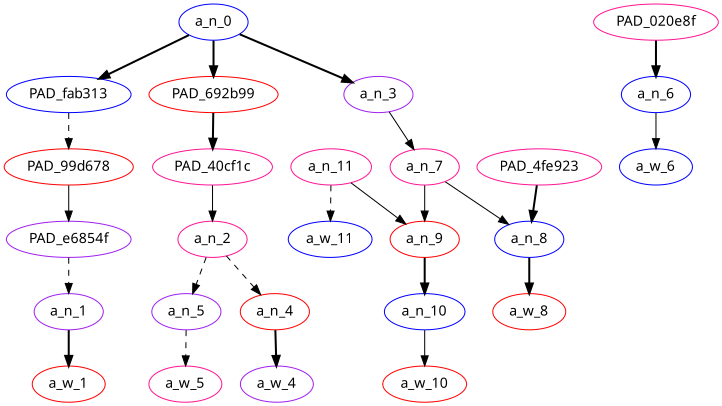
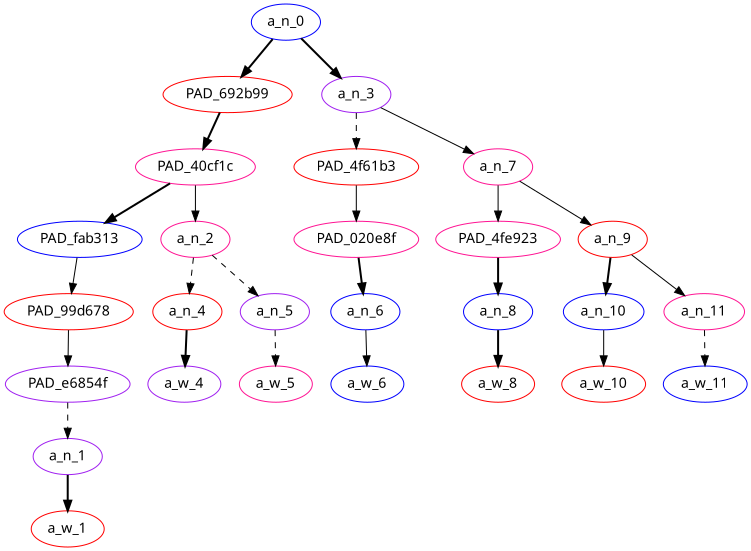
(149, 55) -> (142, 200)
(69, 126) -> (75, 271)
none -> (356, 167)
(374, 200) -> (654, 272)
(473, 200) -> (498, 198)
